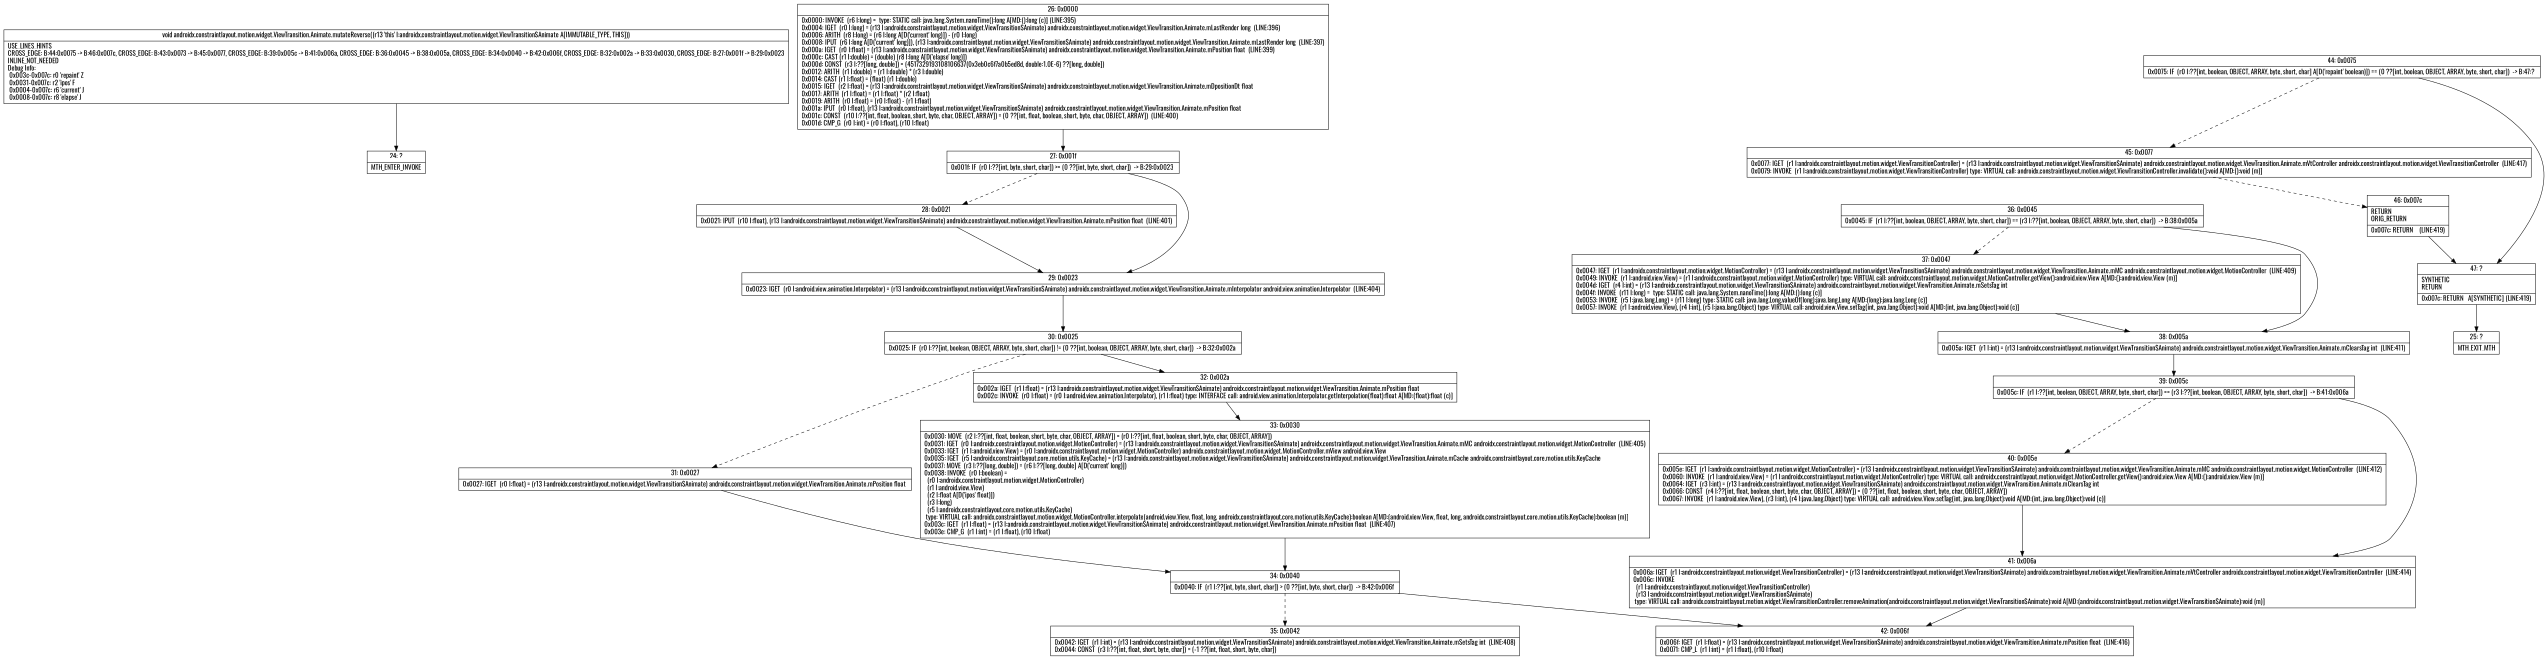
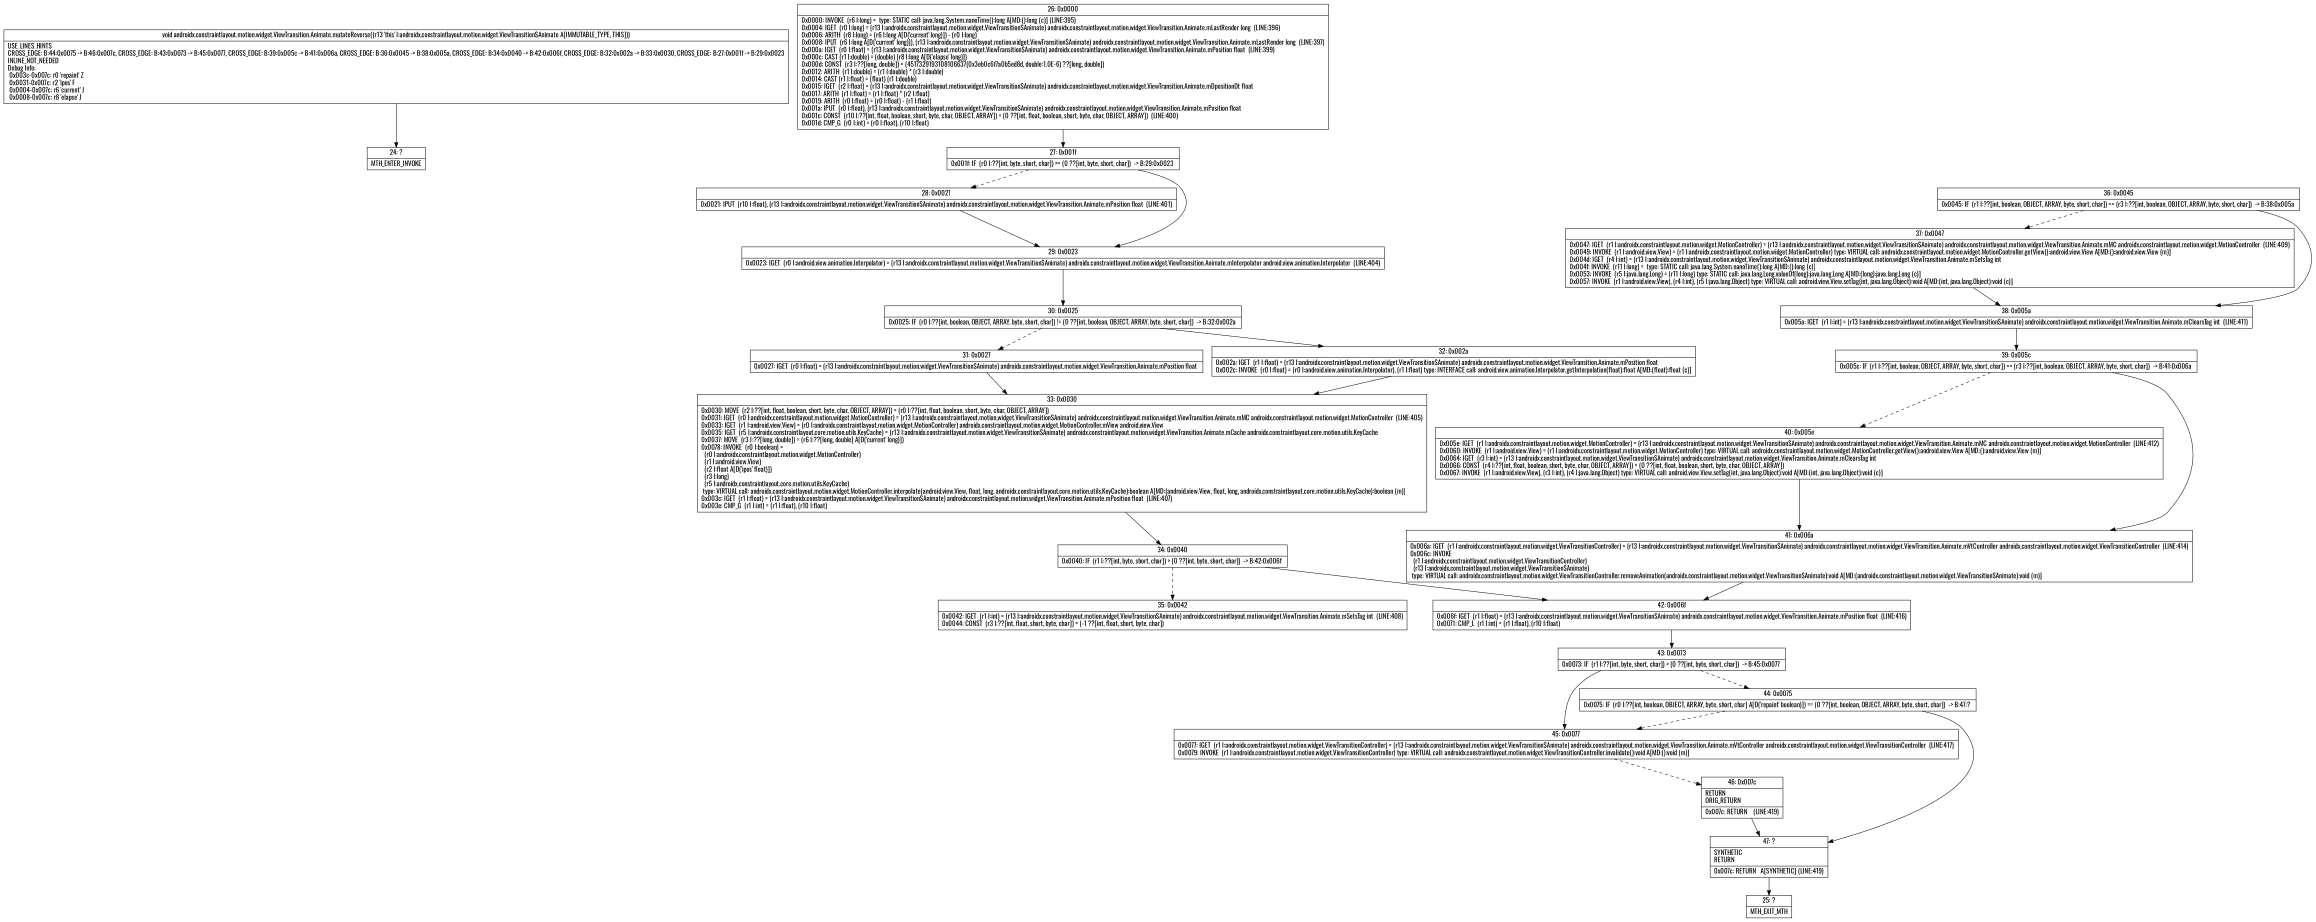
(967, 473) -> (743, 448)
(941, 543) -> (995, 382)
none -> (1672, 659)
